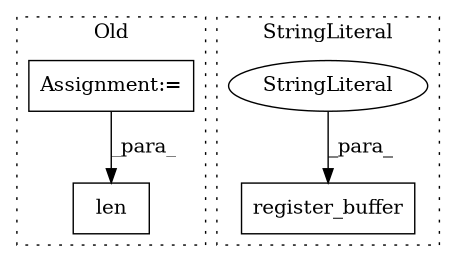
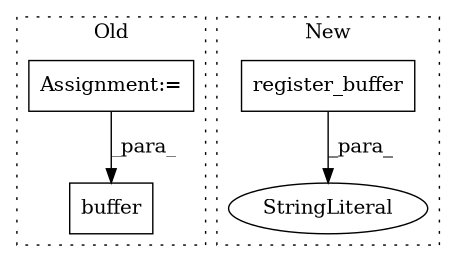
(328, 33) -> (328, 33)
(328, 140) -> (328, 140)
(111, 208) -> (111, 208)
